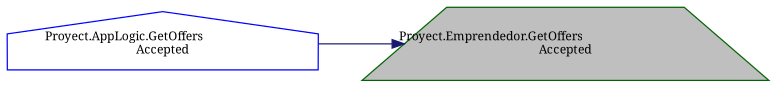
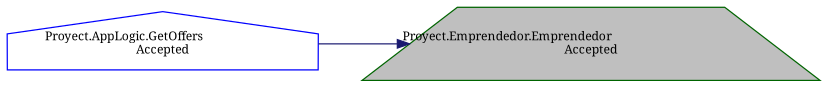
(565, 44) -> (591, 44)
